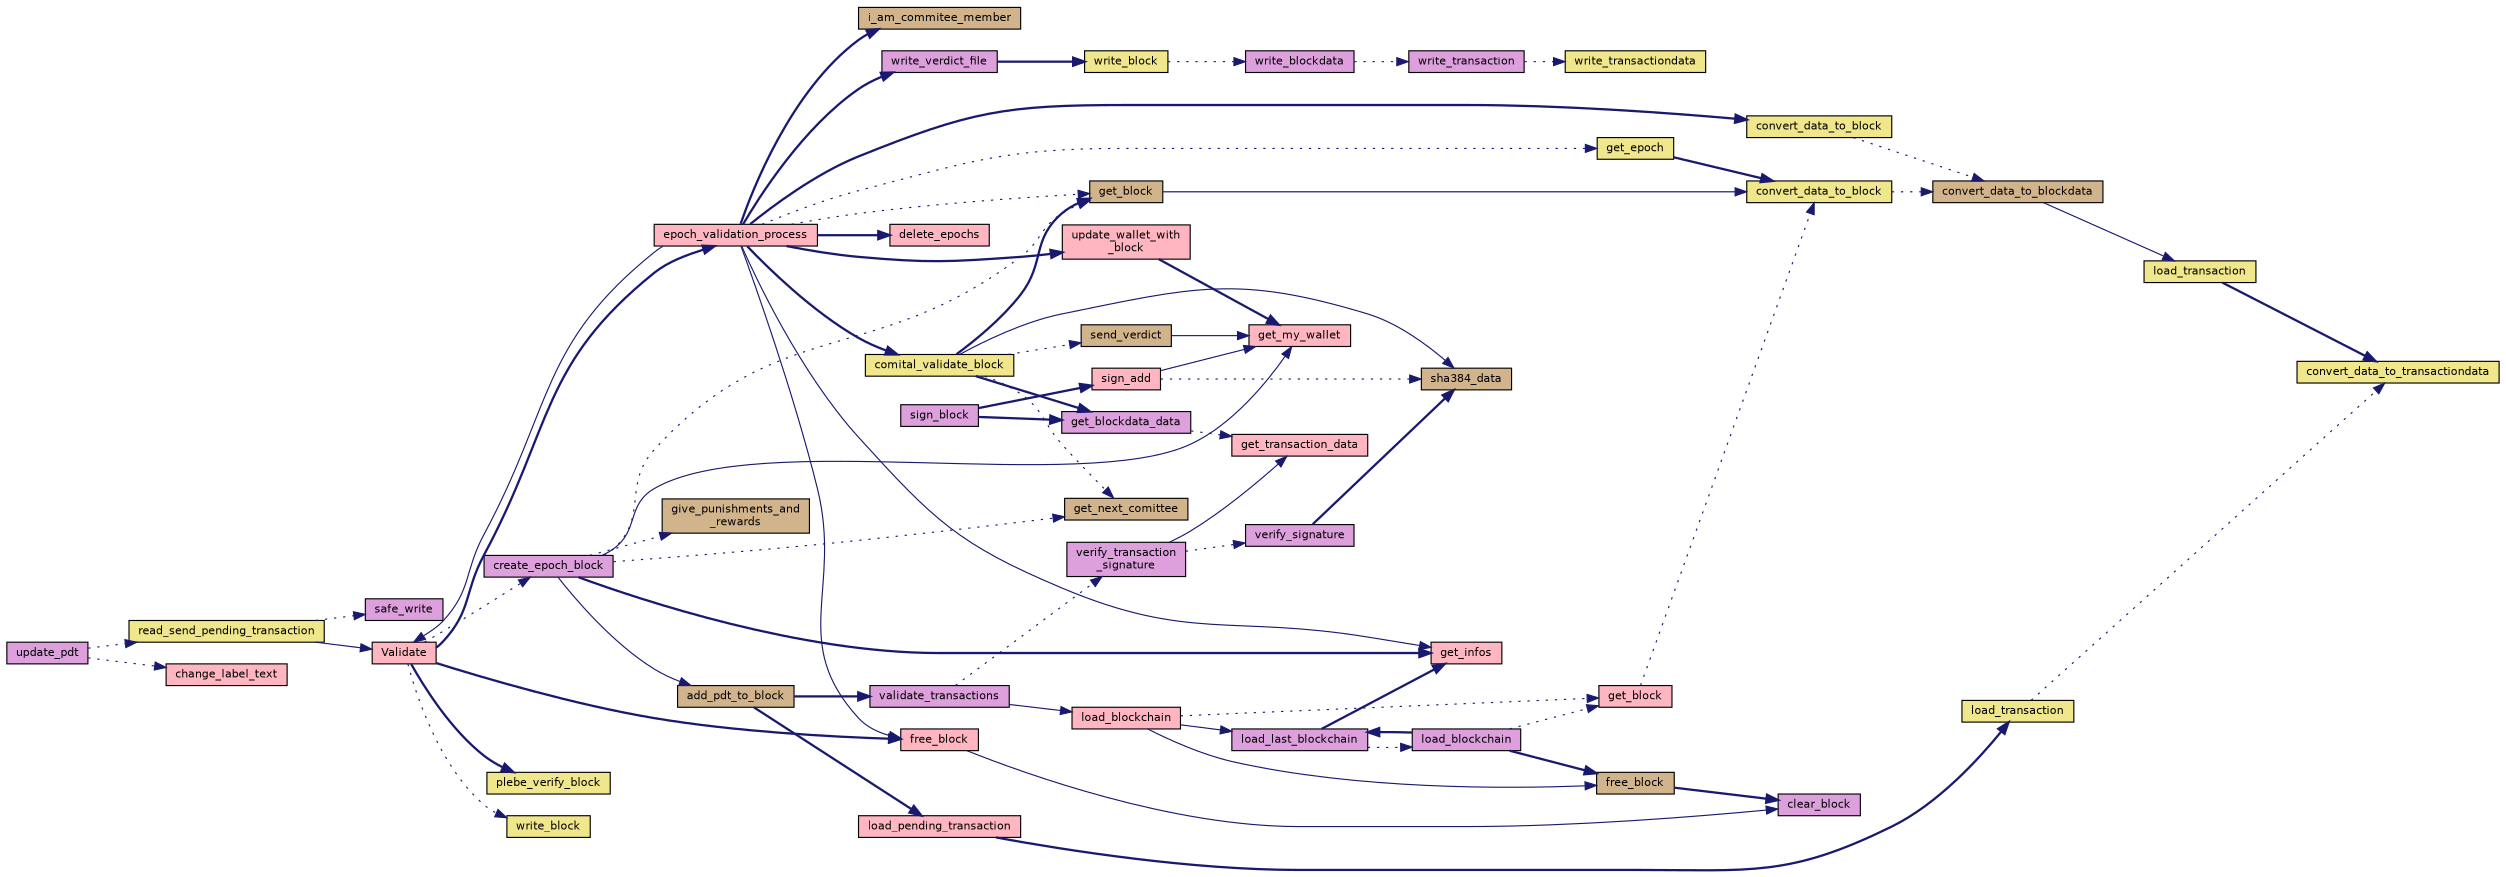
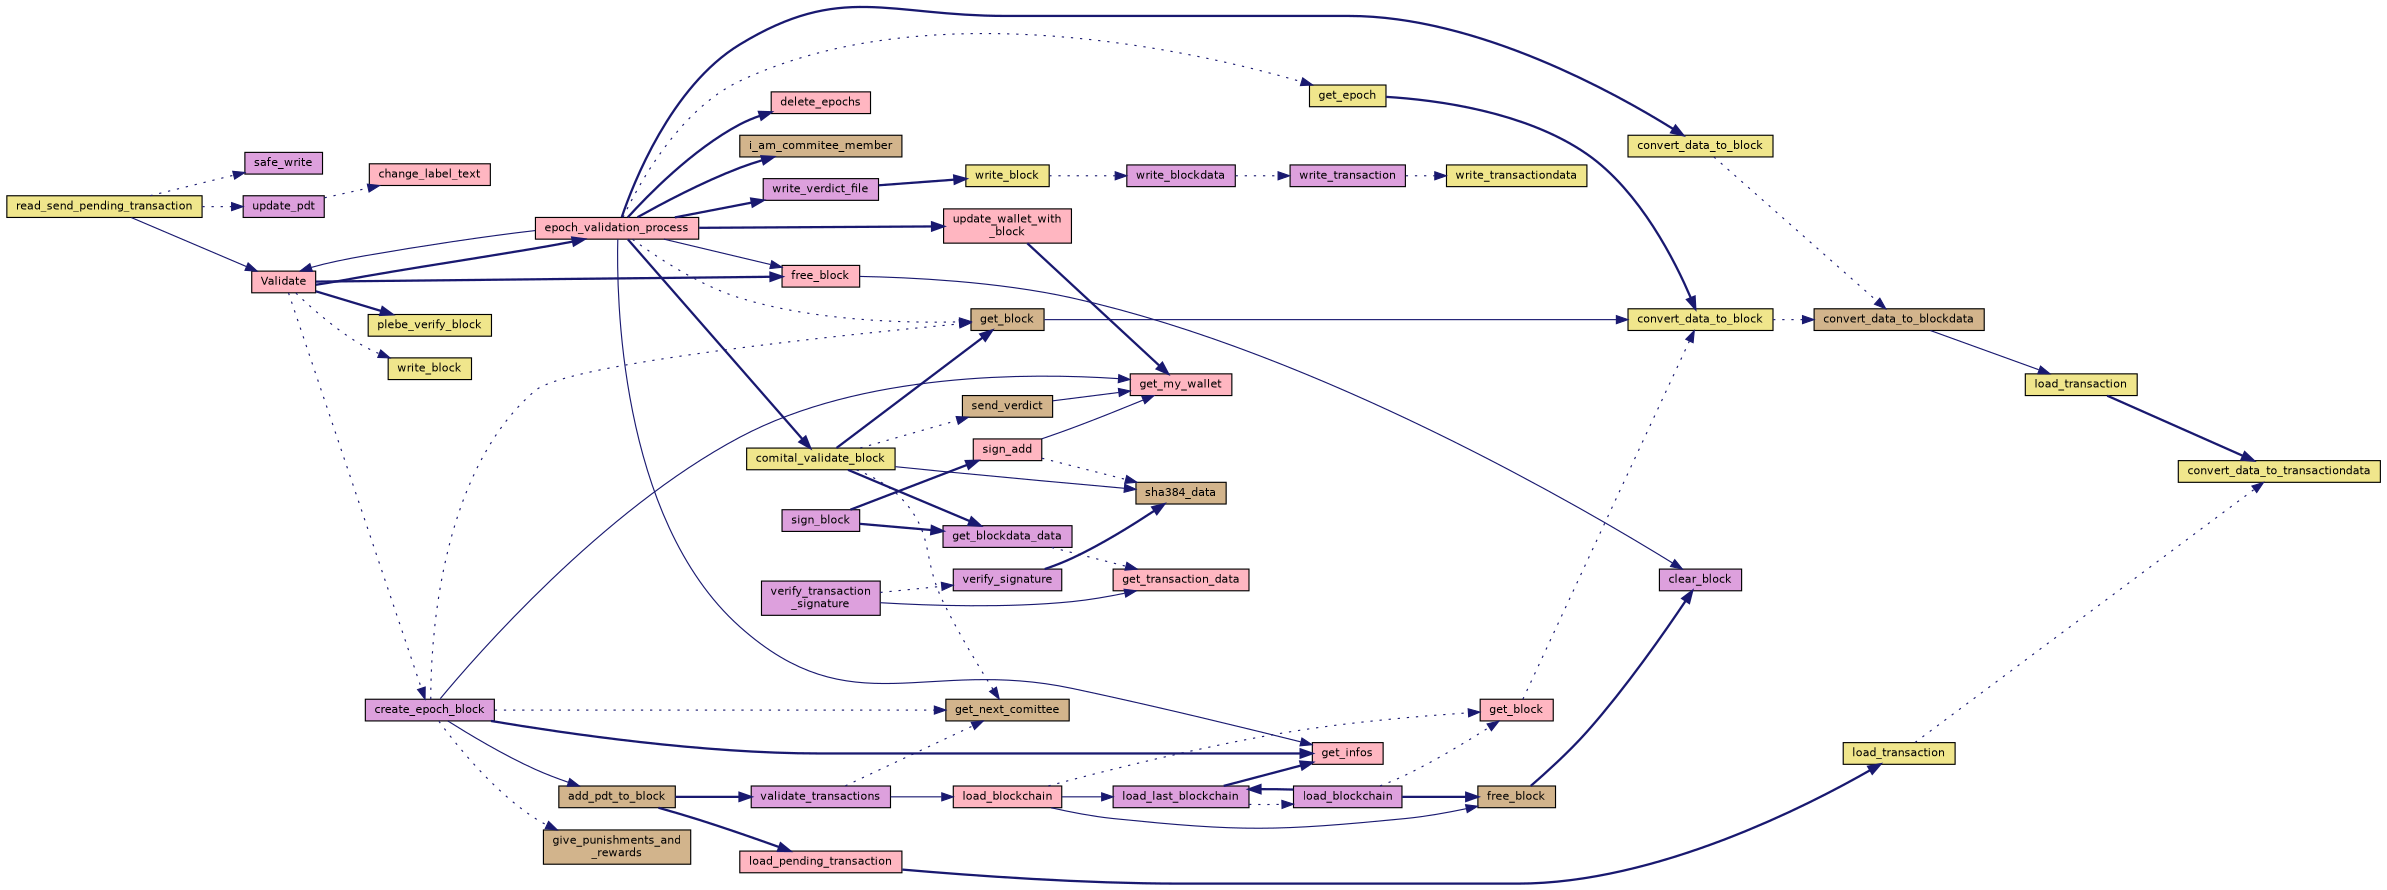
(1024, 635) -> (899, 760)
(107, 646) -> (217, 207)
